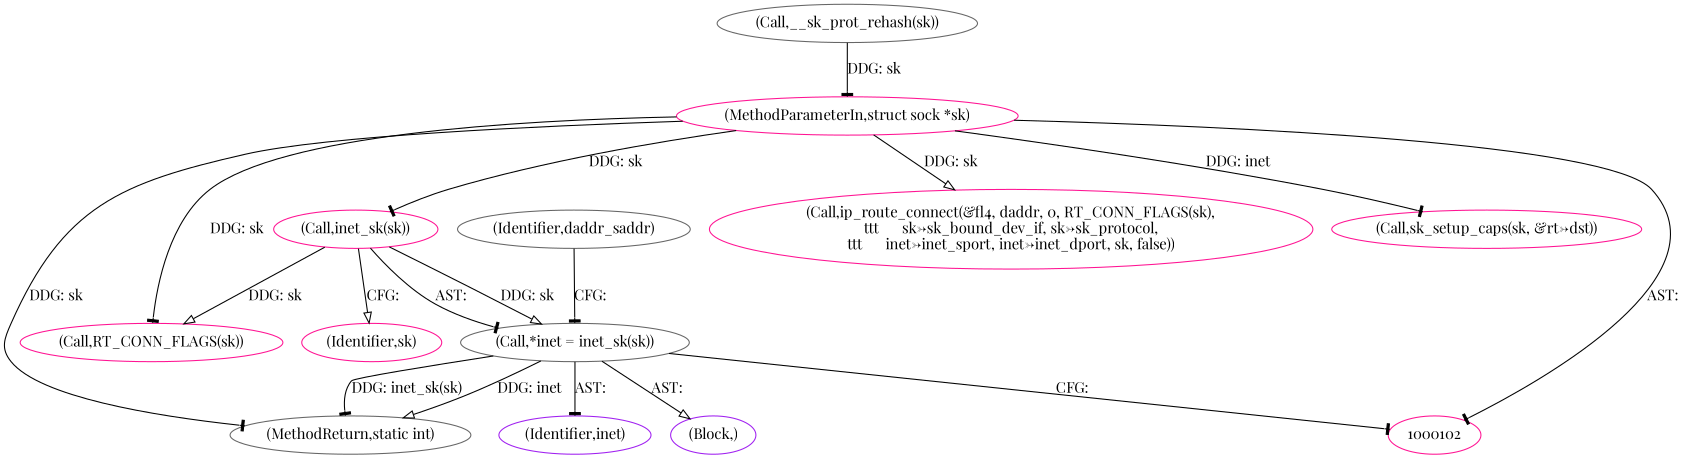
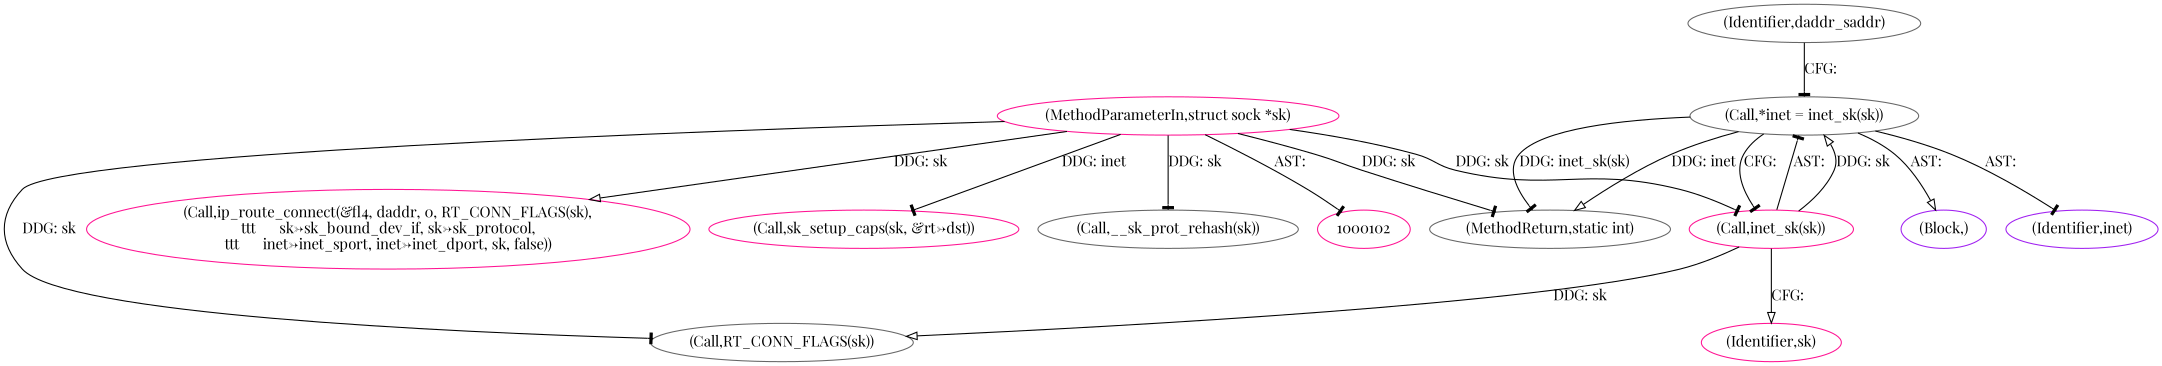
(847, 67) -> (1168, 170)
(152, 343) -> (782, 343)
(1027, 391) -> (1740, 167)
